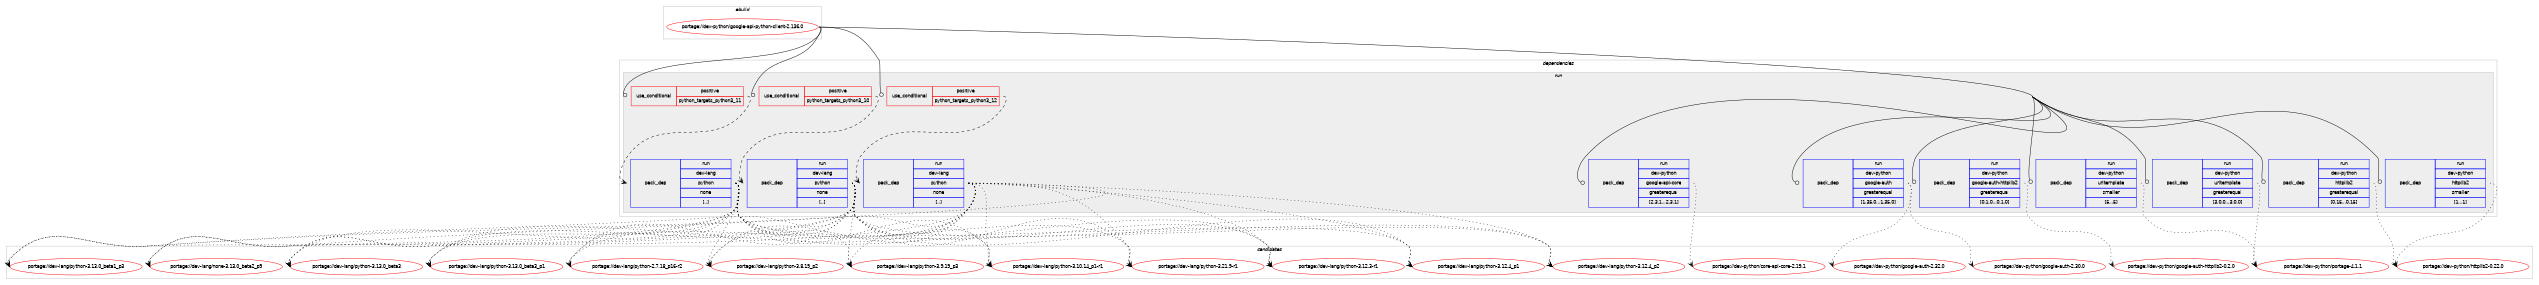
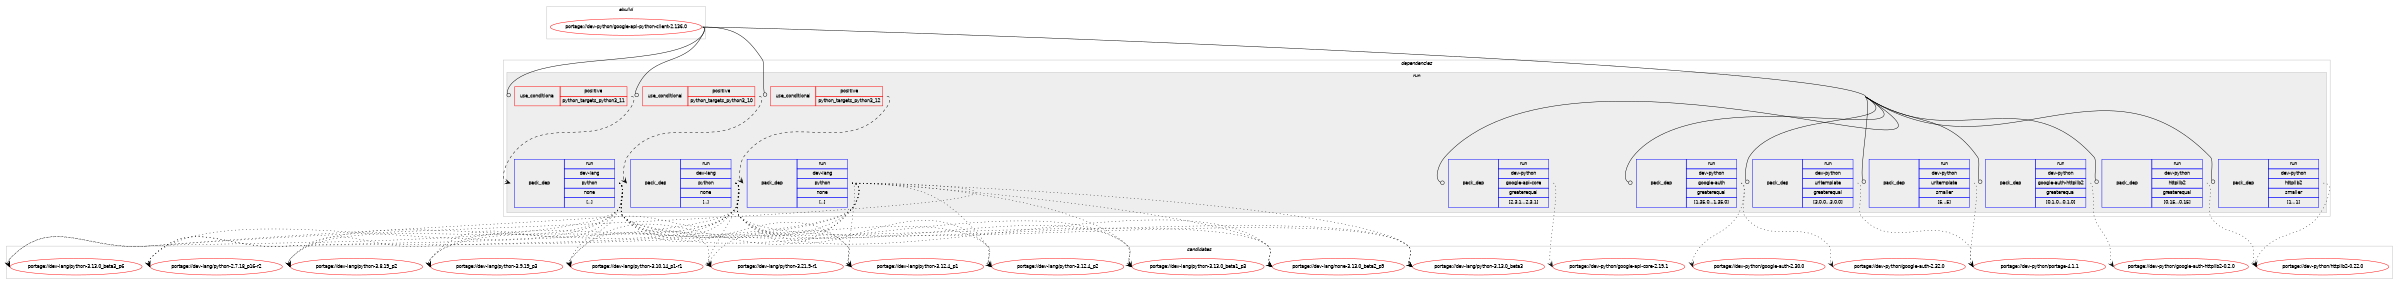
(497, 267) -> (76, 267)
(1338, 267) -> none
(1759, 267) -> (1619, 267)
